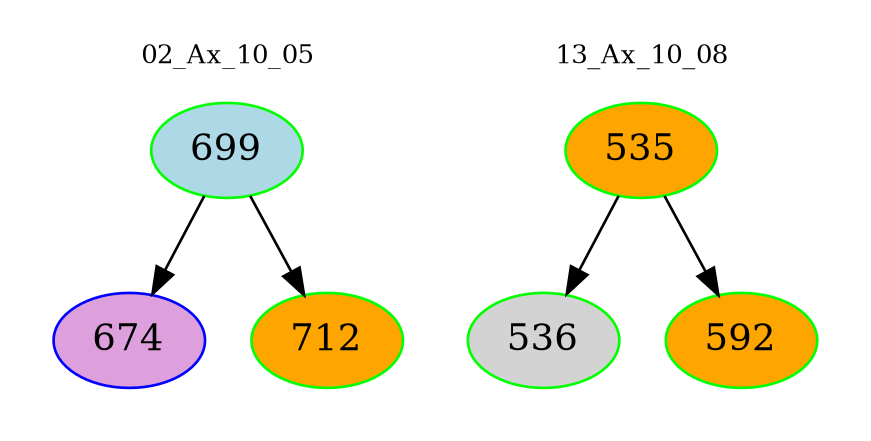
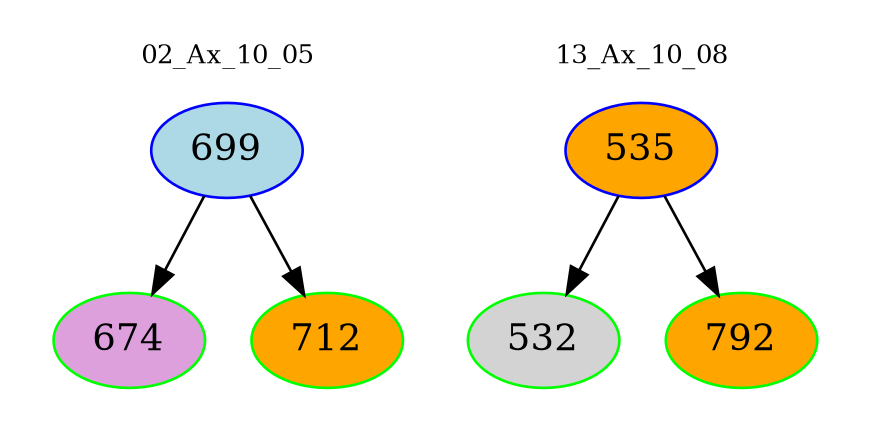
(227, 150) -> (227, 150)
(641, 150) -> (641, 150)
(129, 340) -> (129, 340)
(544, 340) -> (544, 340)
(742, 340) -> (742, 340)
